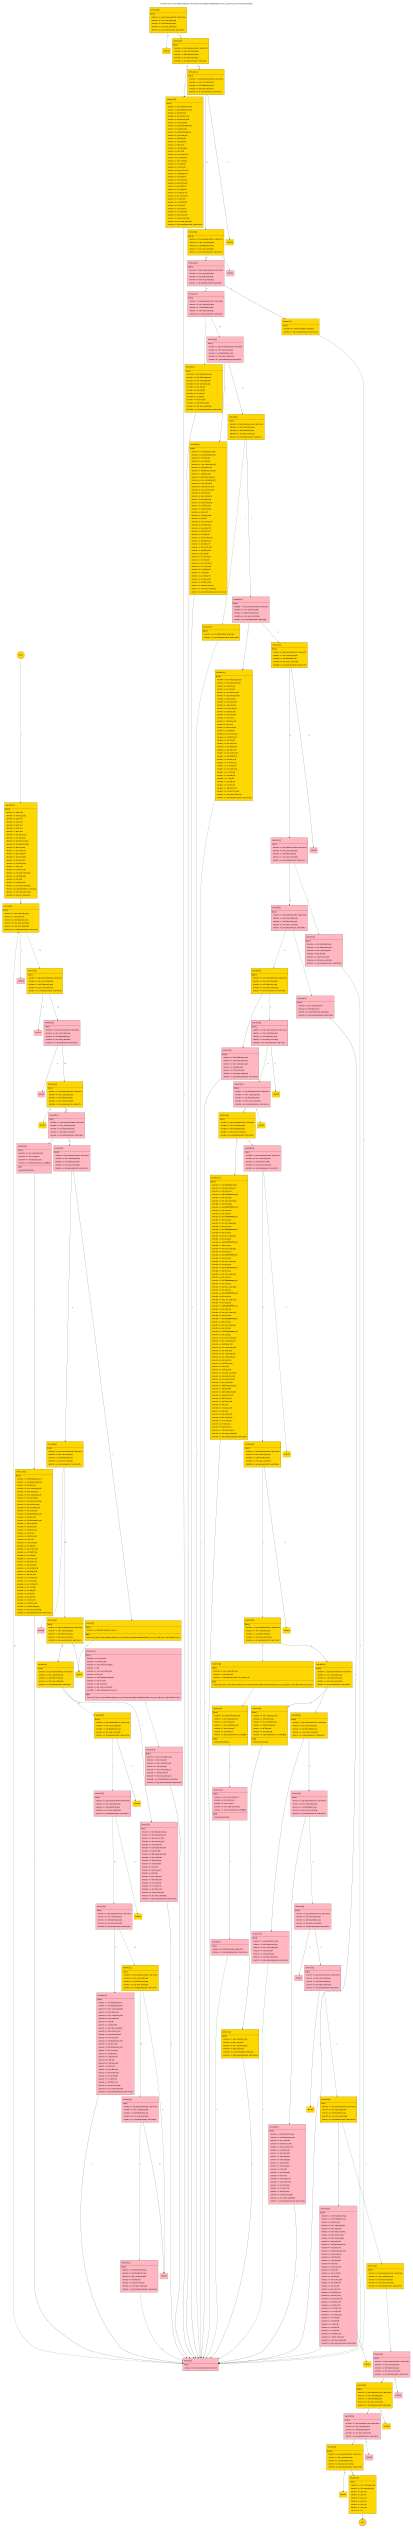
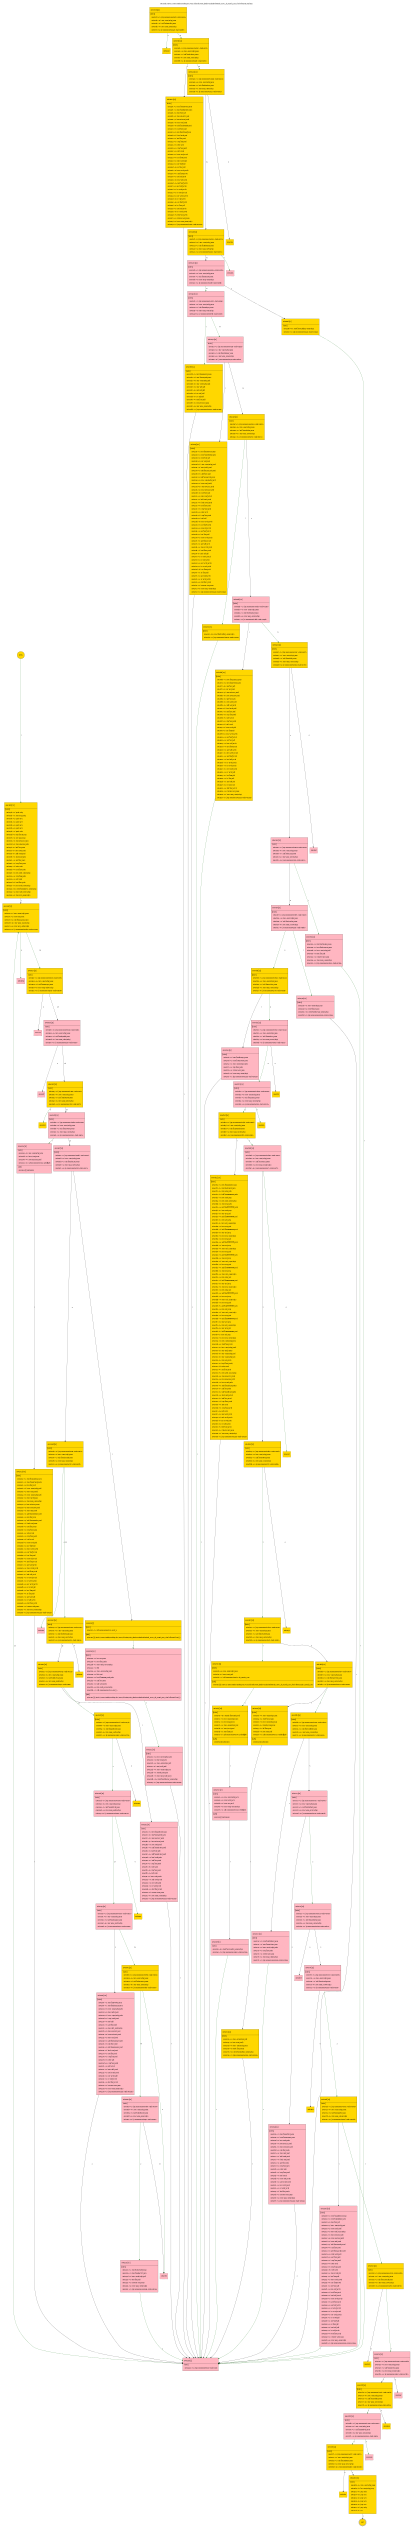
(81, 1653) -> (133, 1644)
(362, 2347) -> (375, 2325)
